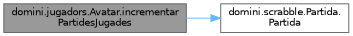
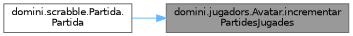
(199, 18) -> (144, 18)
